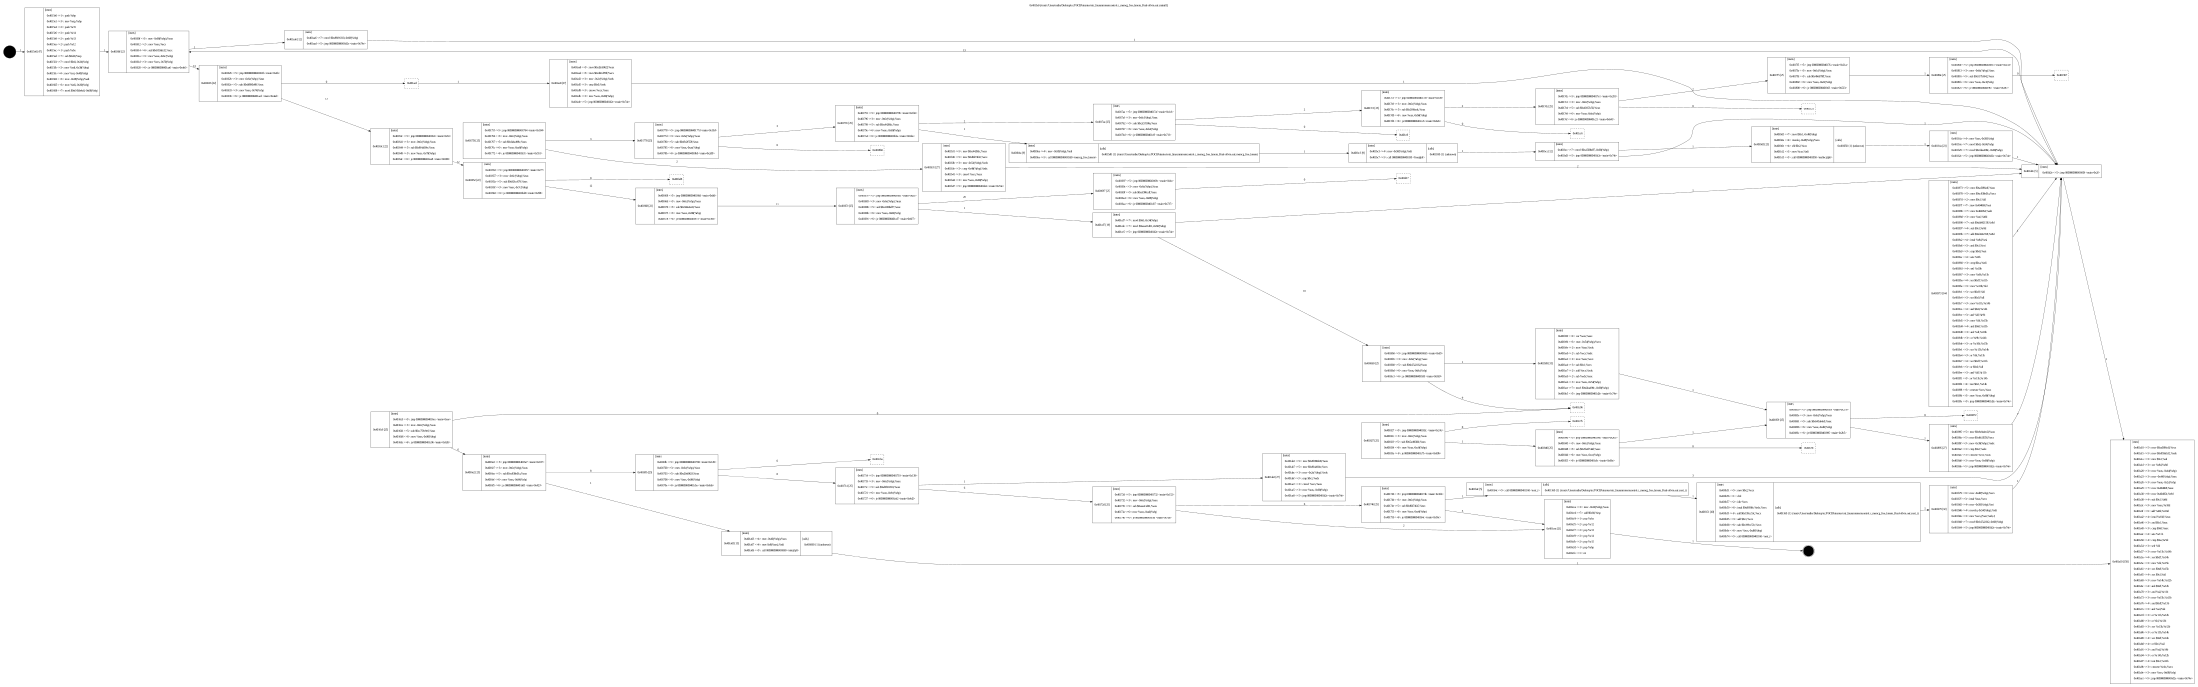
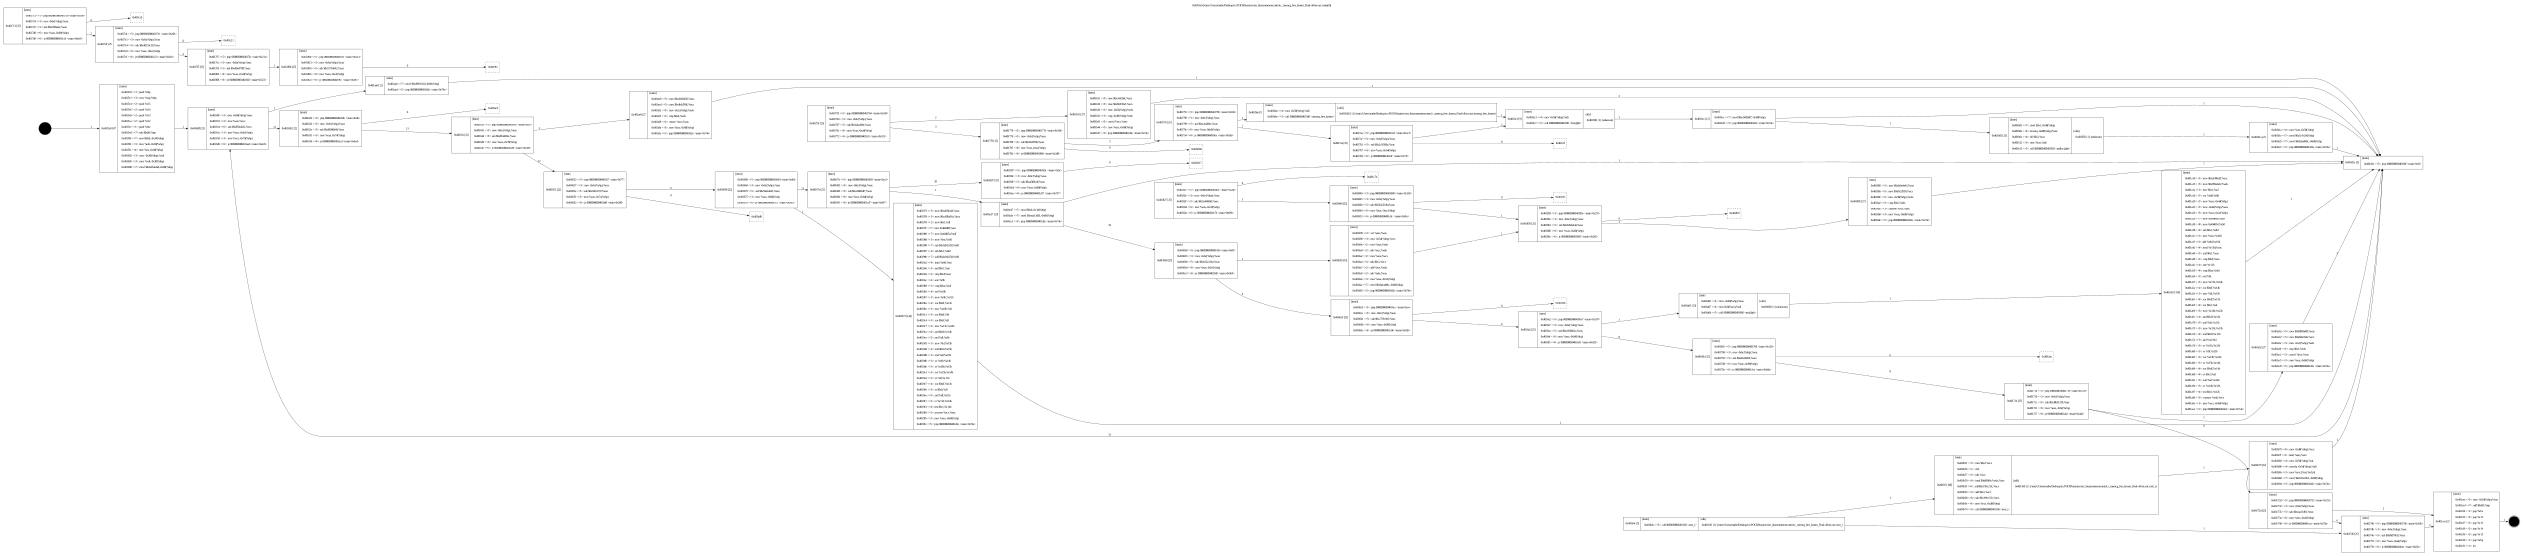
(483, 83) -> (581, 125)
(1268, 115) -> (1458, 132)
none -> (844, 242)
(2093, 308) -> (2309, 216)
(1496, 407) -> (1270, 306)
(1465, 498) -> (2092, 529)
